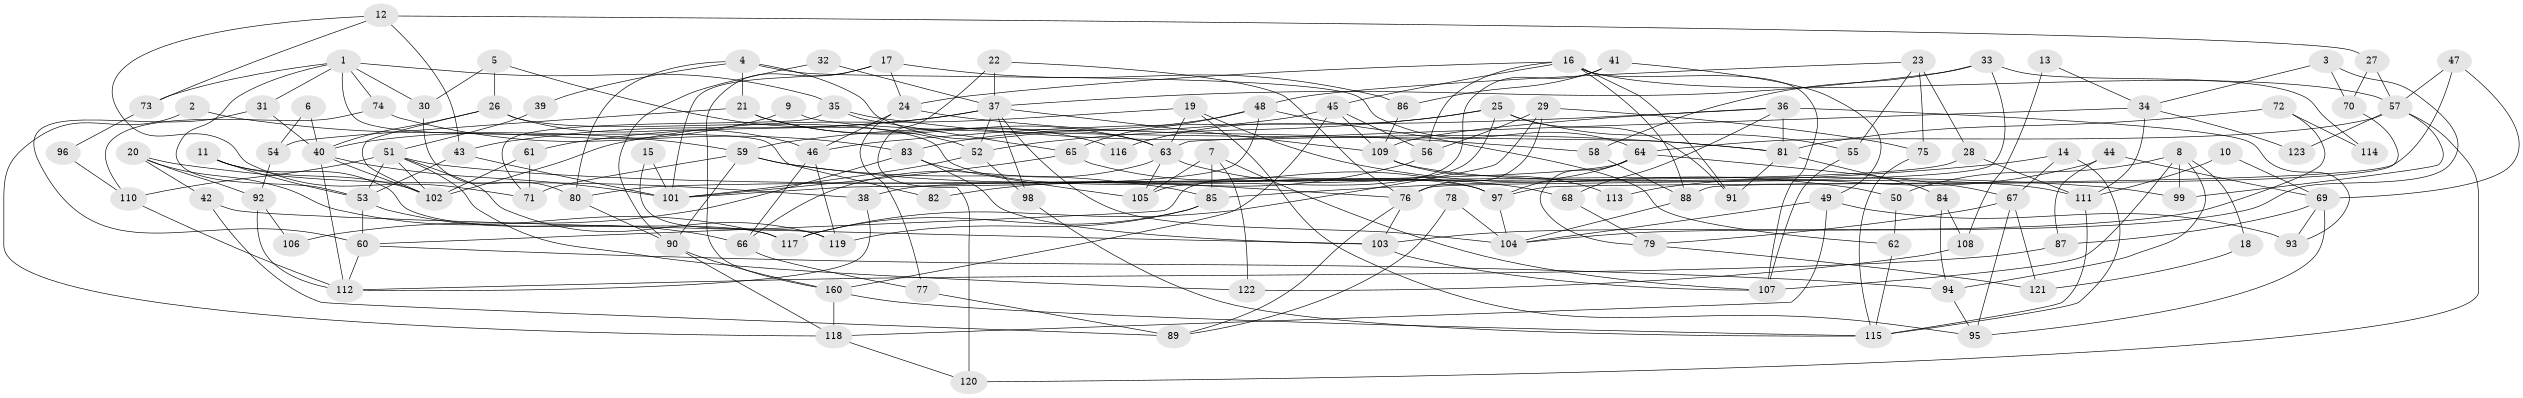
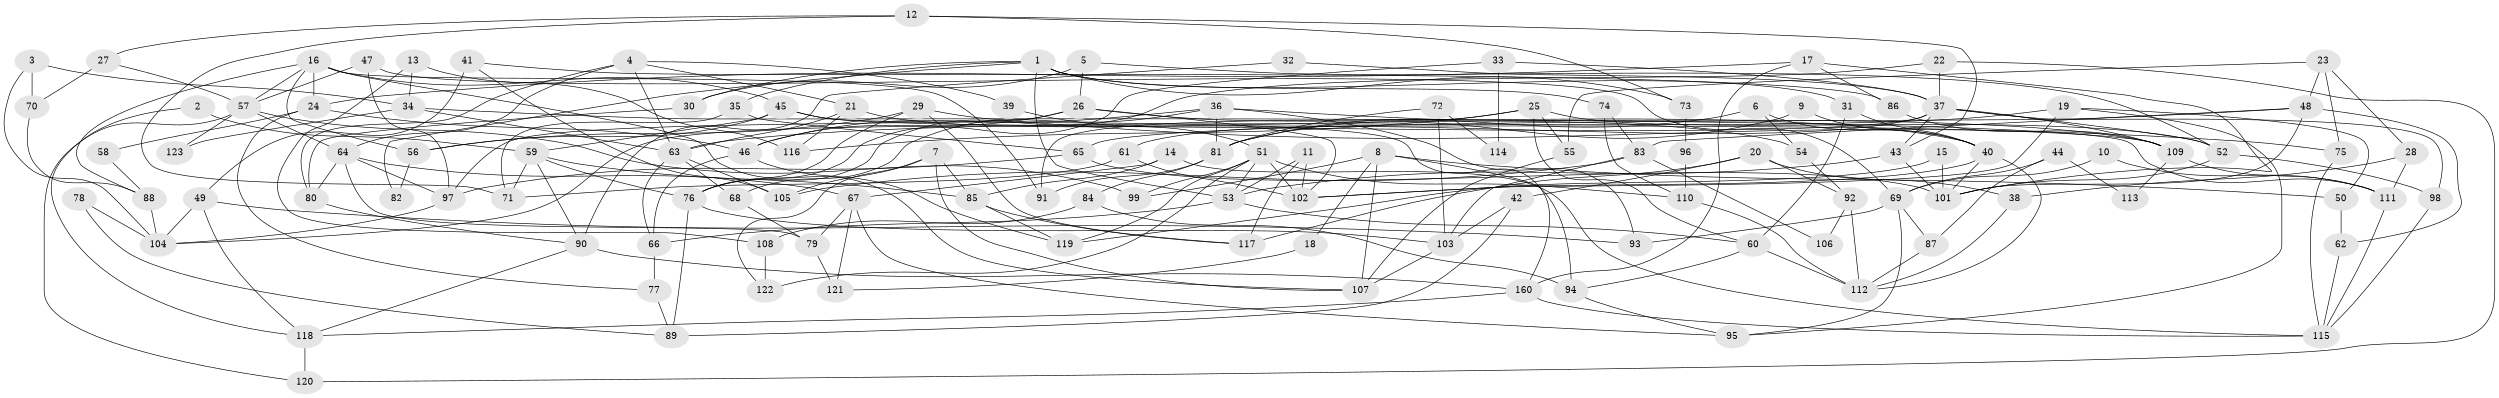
none -> (606, 93)
(1768, 94) -> none
(1308, 138) -> (1484, 123)
